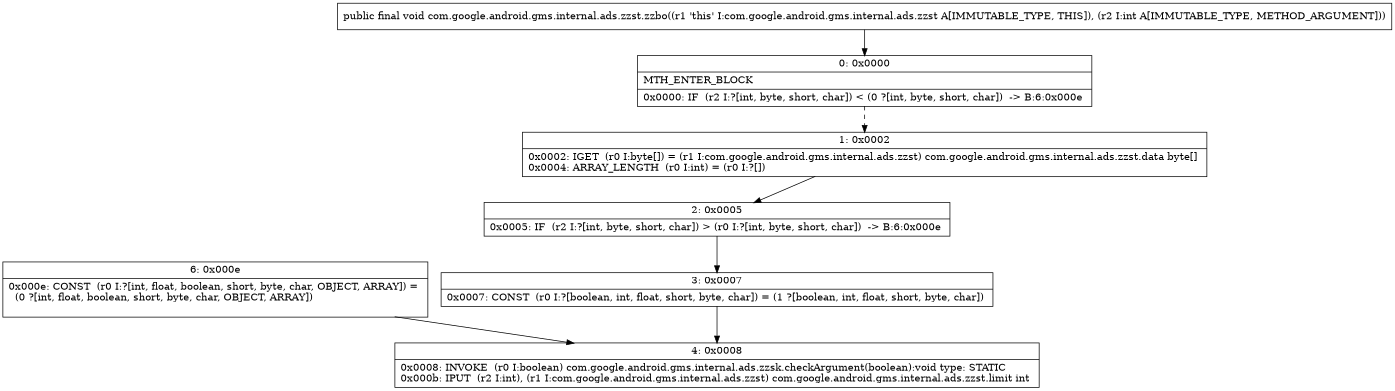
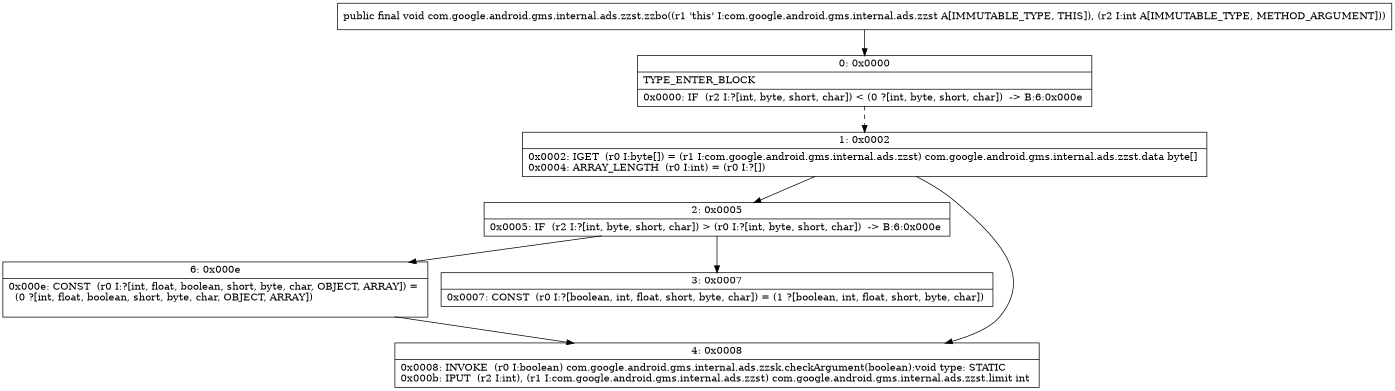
(698, 80) -> (699, 80)
none -> (509, 249)
(717, 321) -> (1005, 255)
